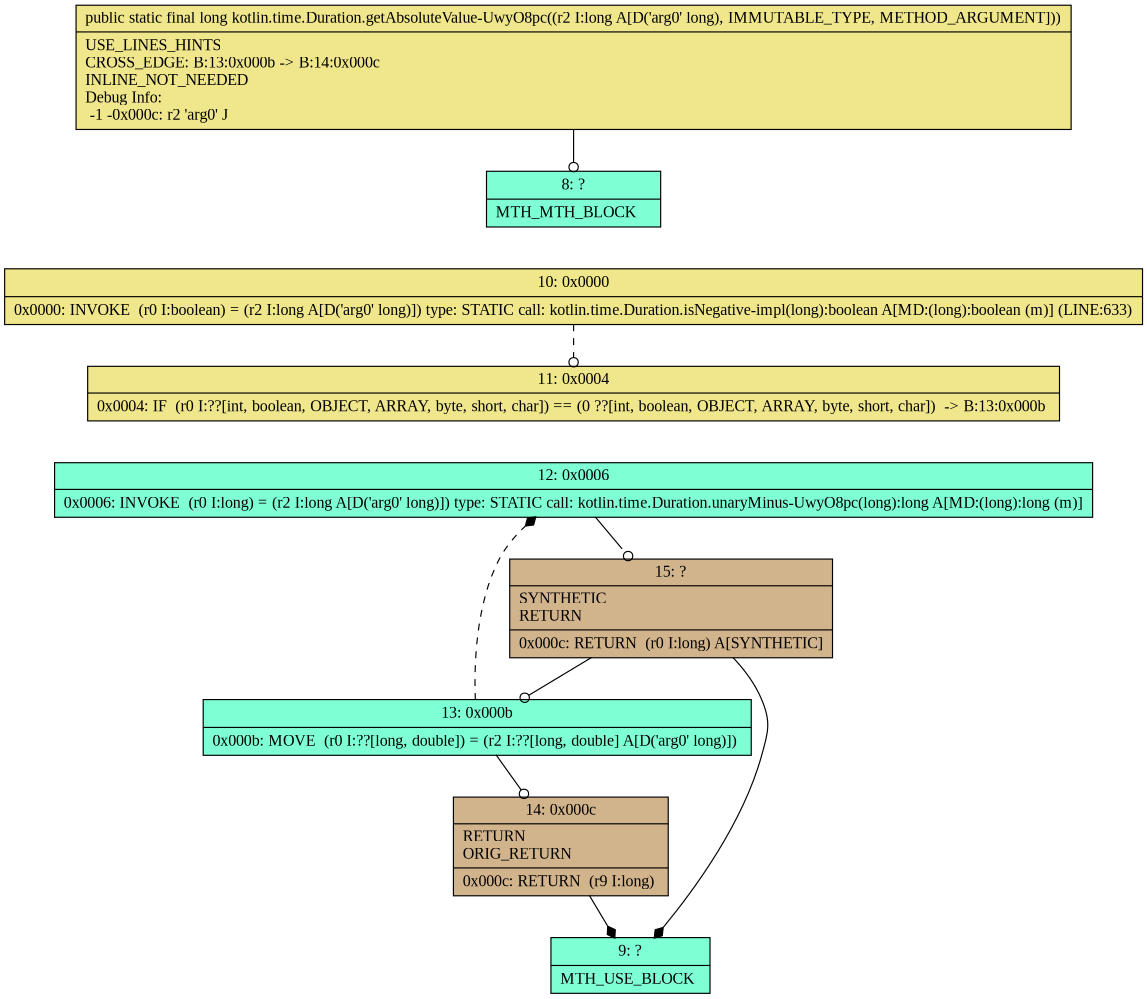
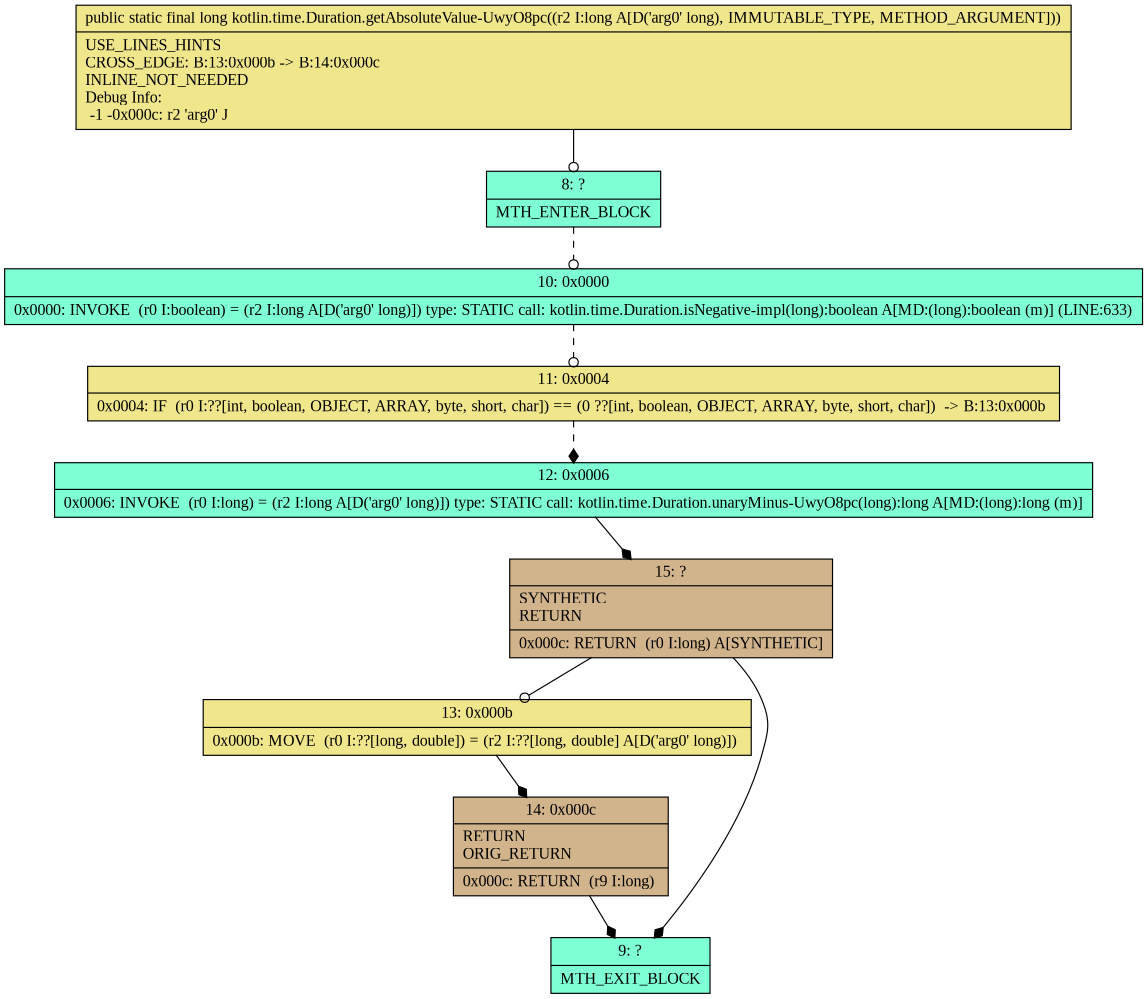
(566, 212) -> (574, 212)
none -> (574, 243)
(574, 297) -> (574, 297)
(609, 533) -> (609, 533)
(483, 607) -> (574, 435)
(477, 727) -> (477, 727)
(509, 772) -> (509, 772)
(628, 979) -> (630, 979)
